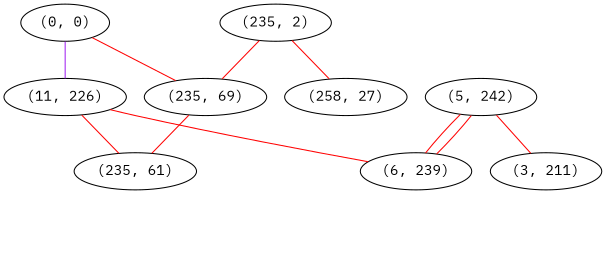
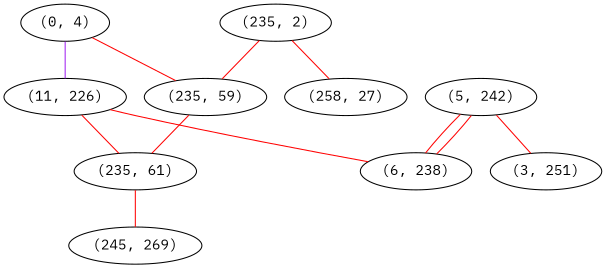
(65, 23) -> (65, 23)
(206, 97) -> (206, 97)
(416, 171) -> (416, 171)
(546, 171) -> (546, 171)
none -> (135, 246)
